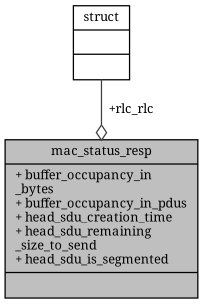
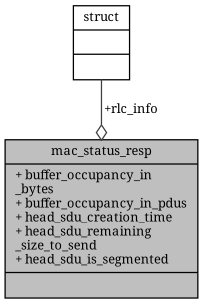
(130, 110) -> (130, 110)
